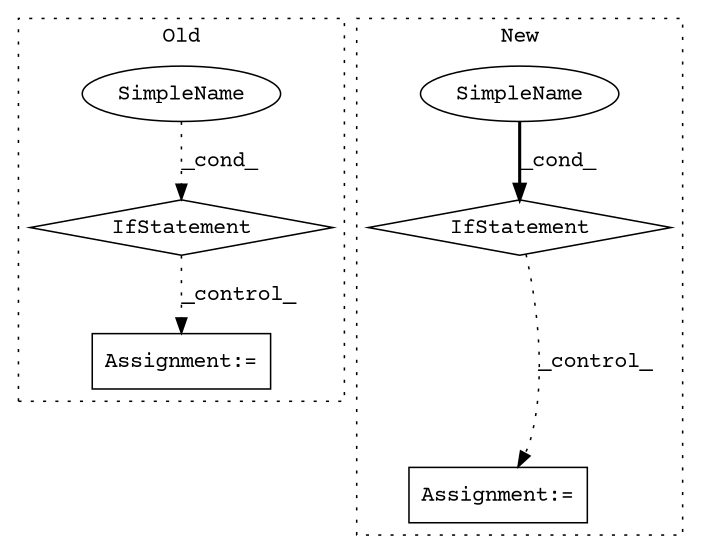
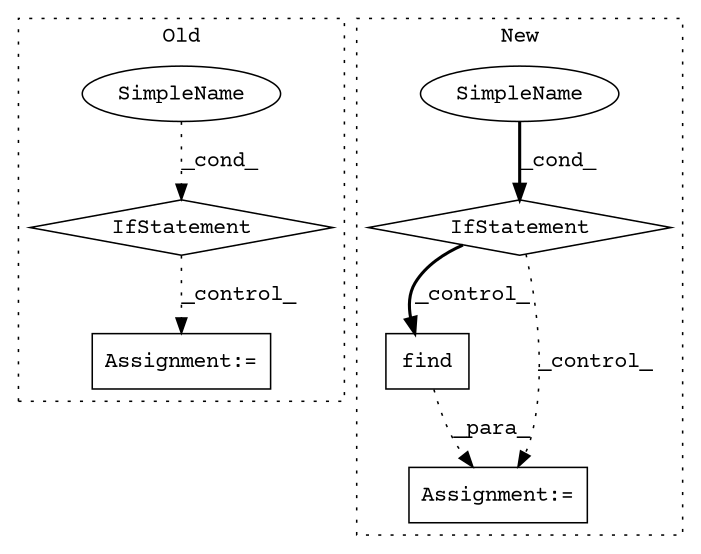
none -> (427, 361)
